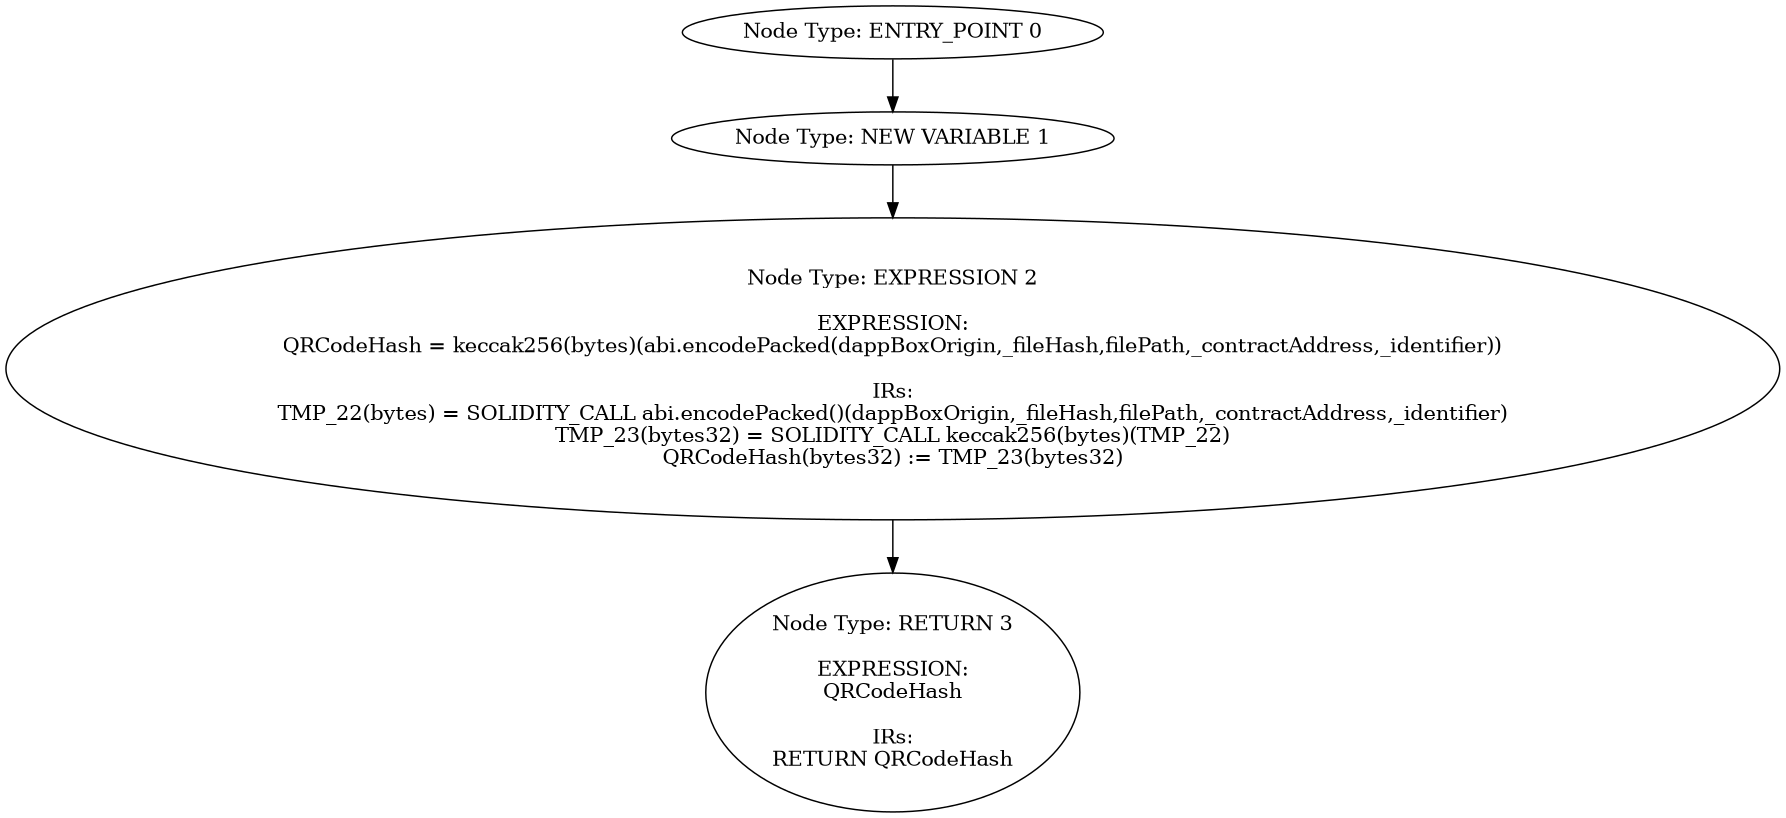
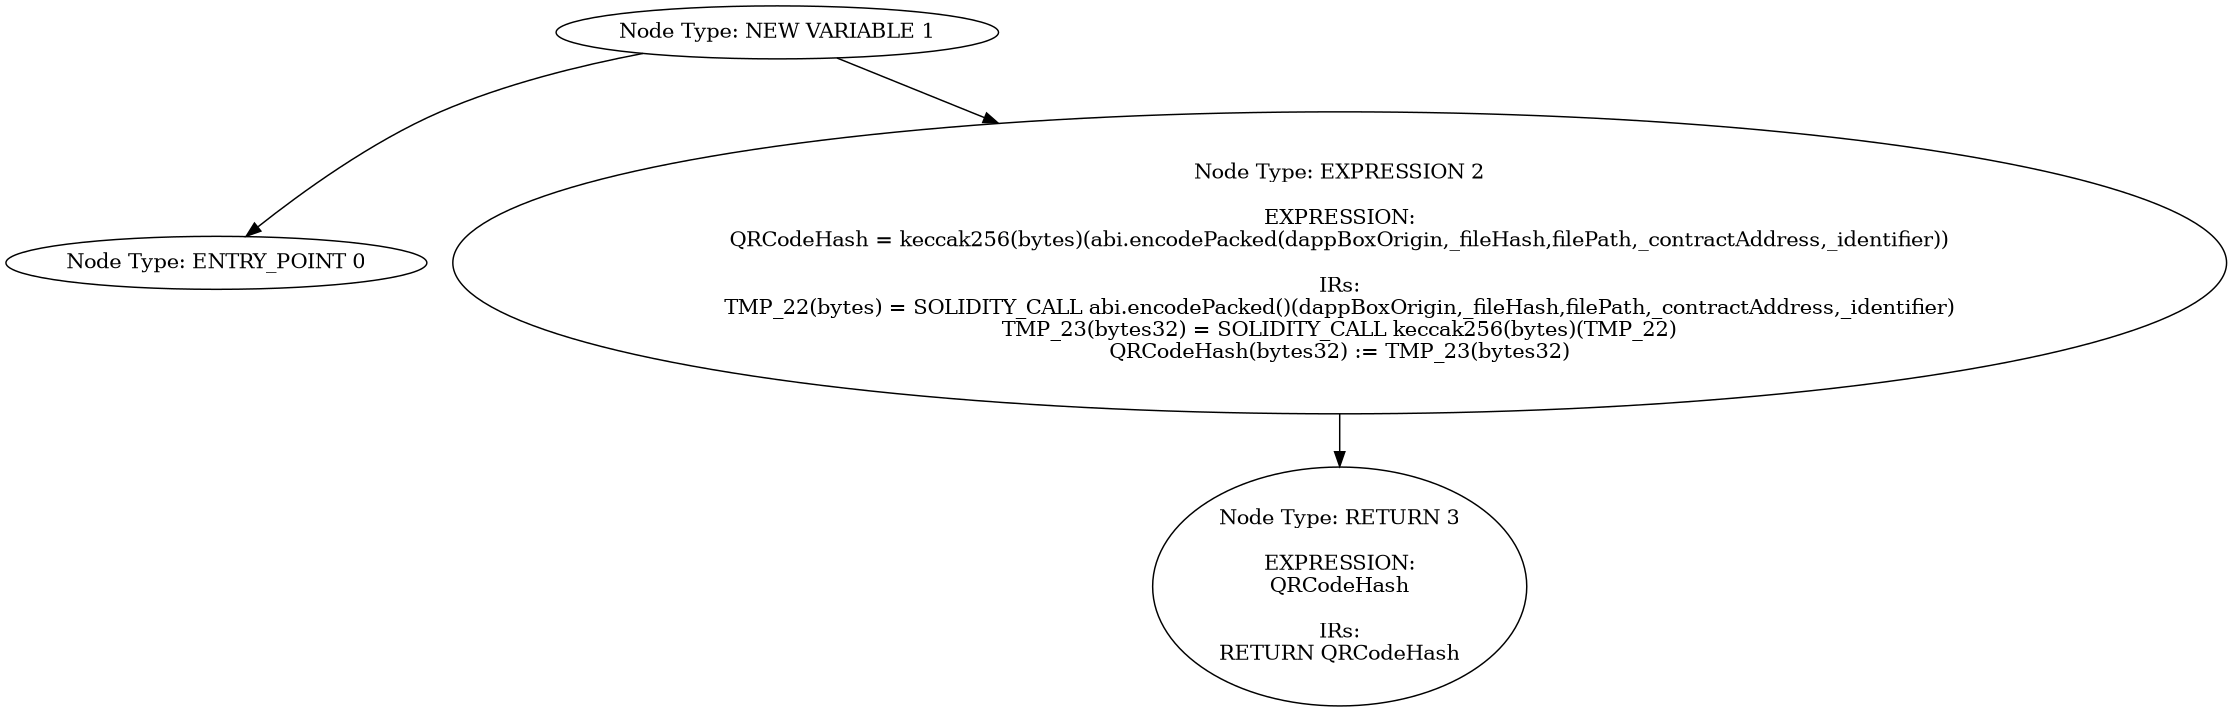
(893, 78) -> (438, 113)
